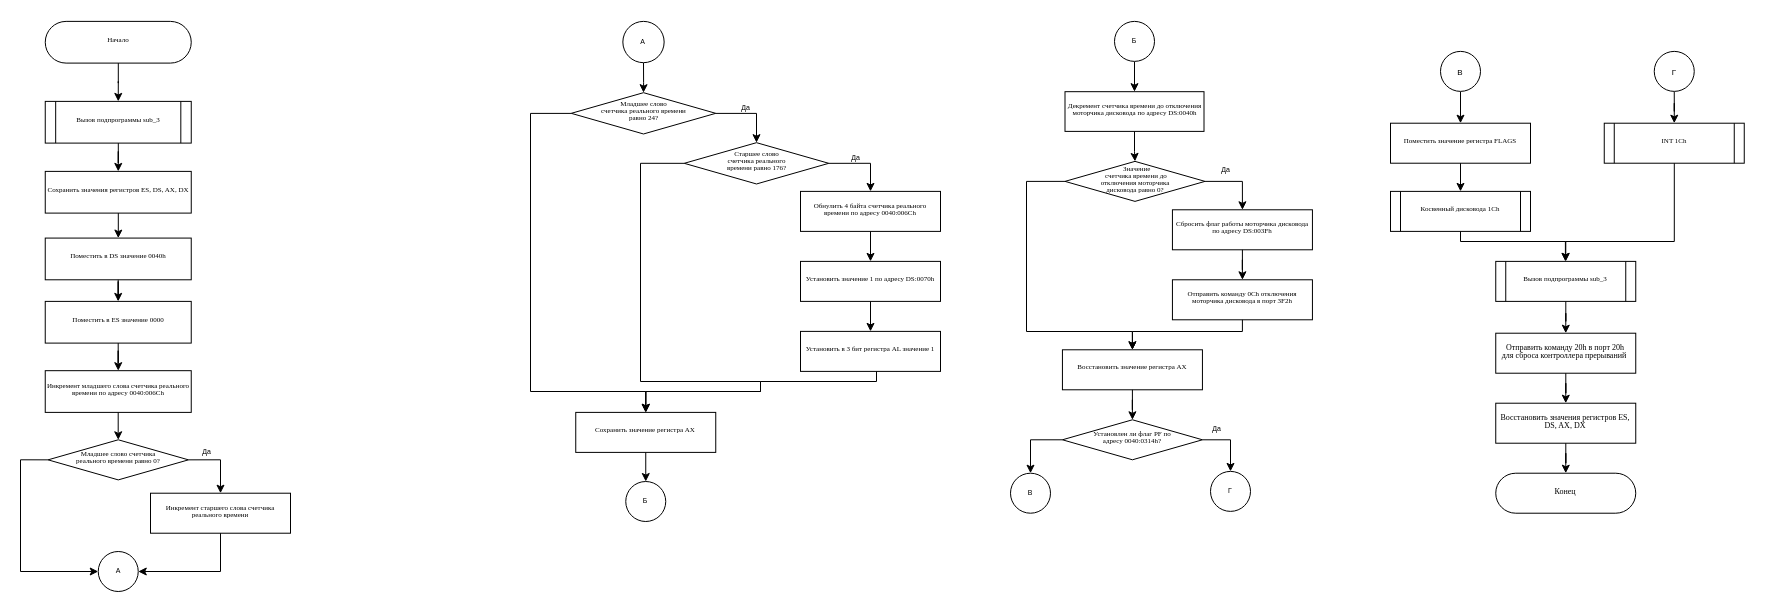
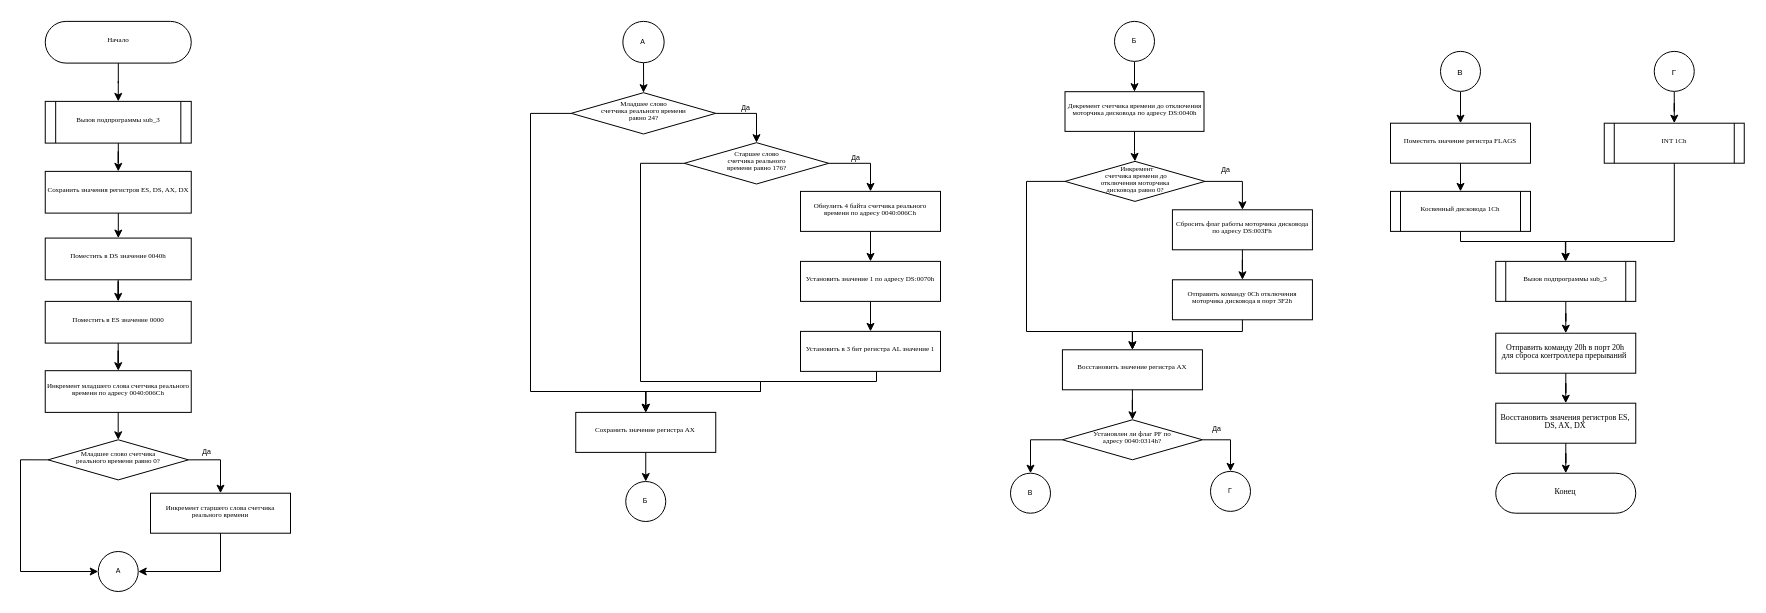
(1136, 180) -> (1136, 180)
